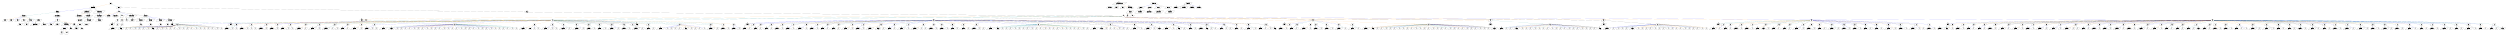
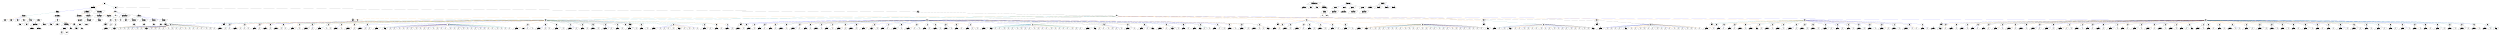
(108, 16) -> none
none -> (31, 29)
none -> (39, 29)
